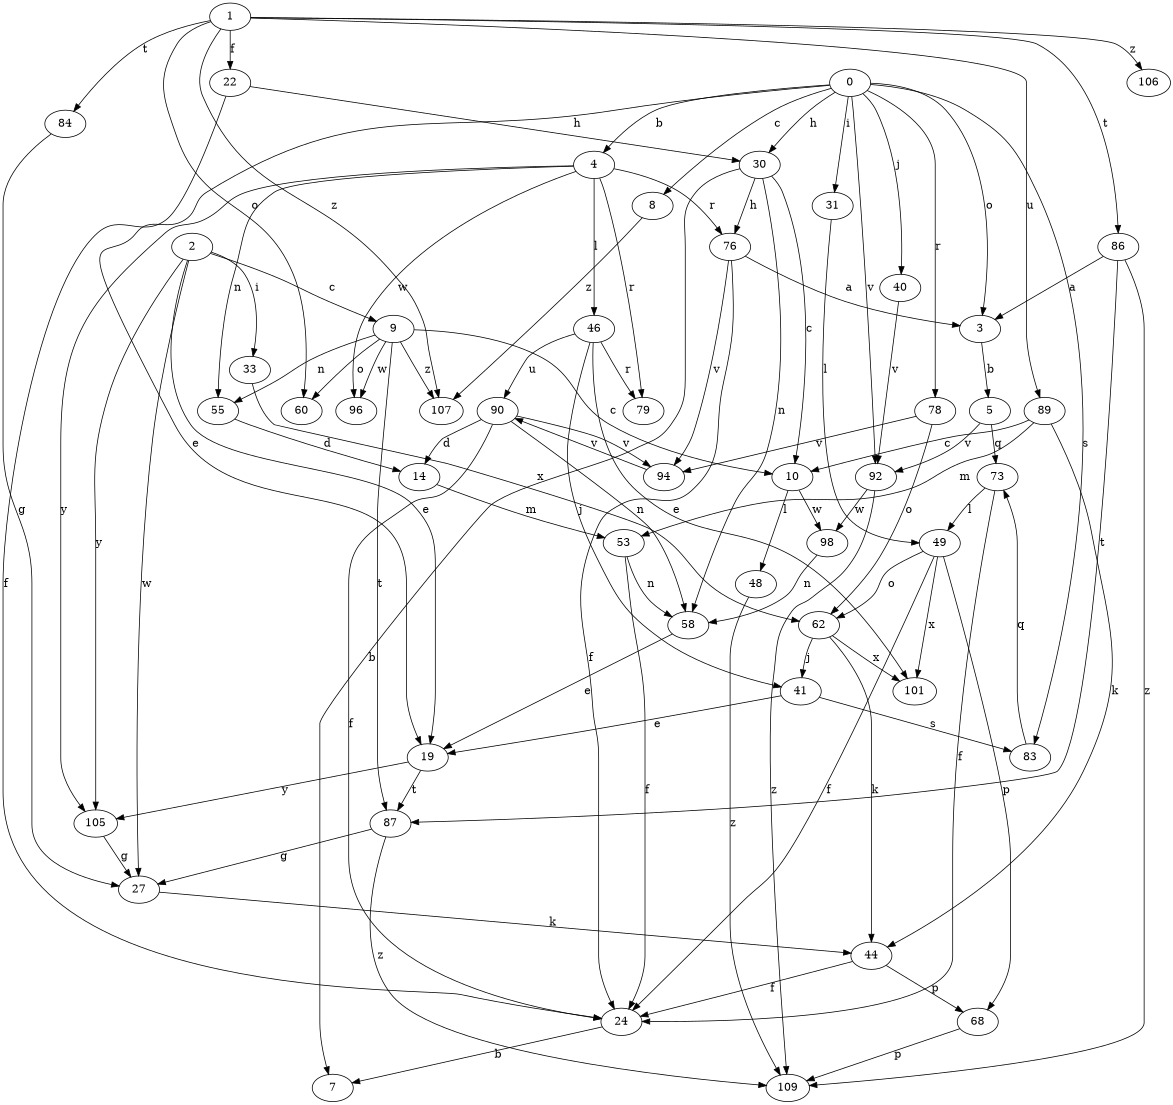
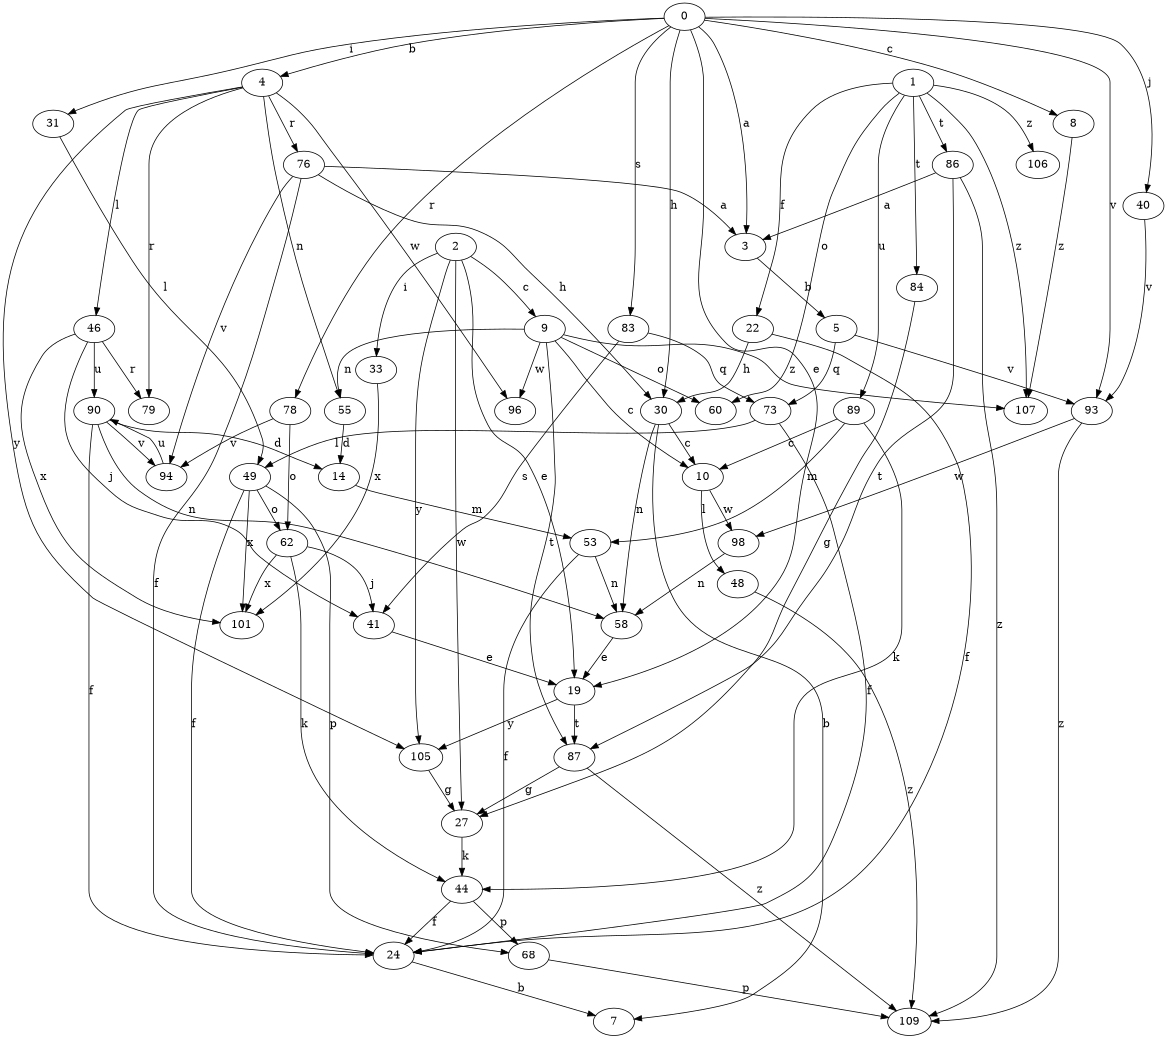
(746, 202) -> (505, 247)
(990, 206) -> (746, 124)
(594, 444) -> (162, 444)
(876, 477) -> (1092, 411)
(510, 482) -> (355, 514)
(677, 510) -> (44, 477)
(912, 723) -> (510, 481)
